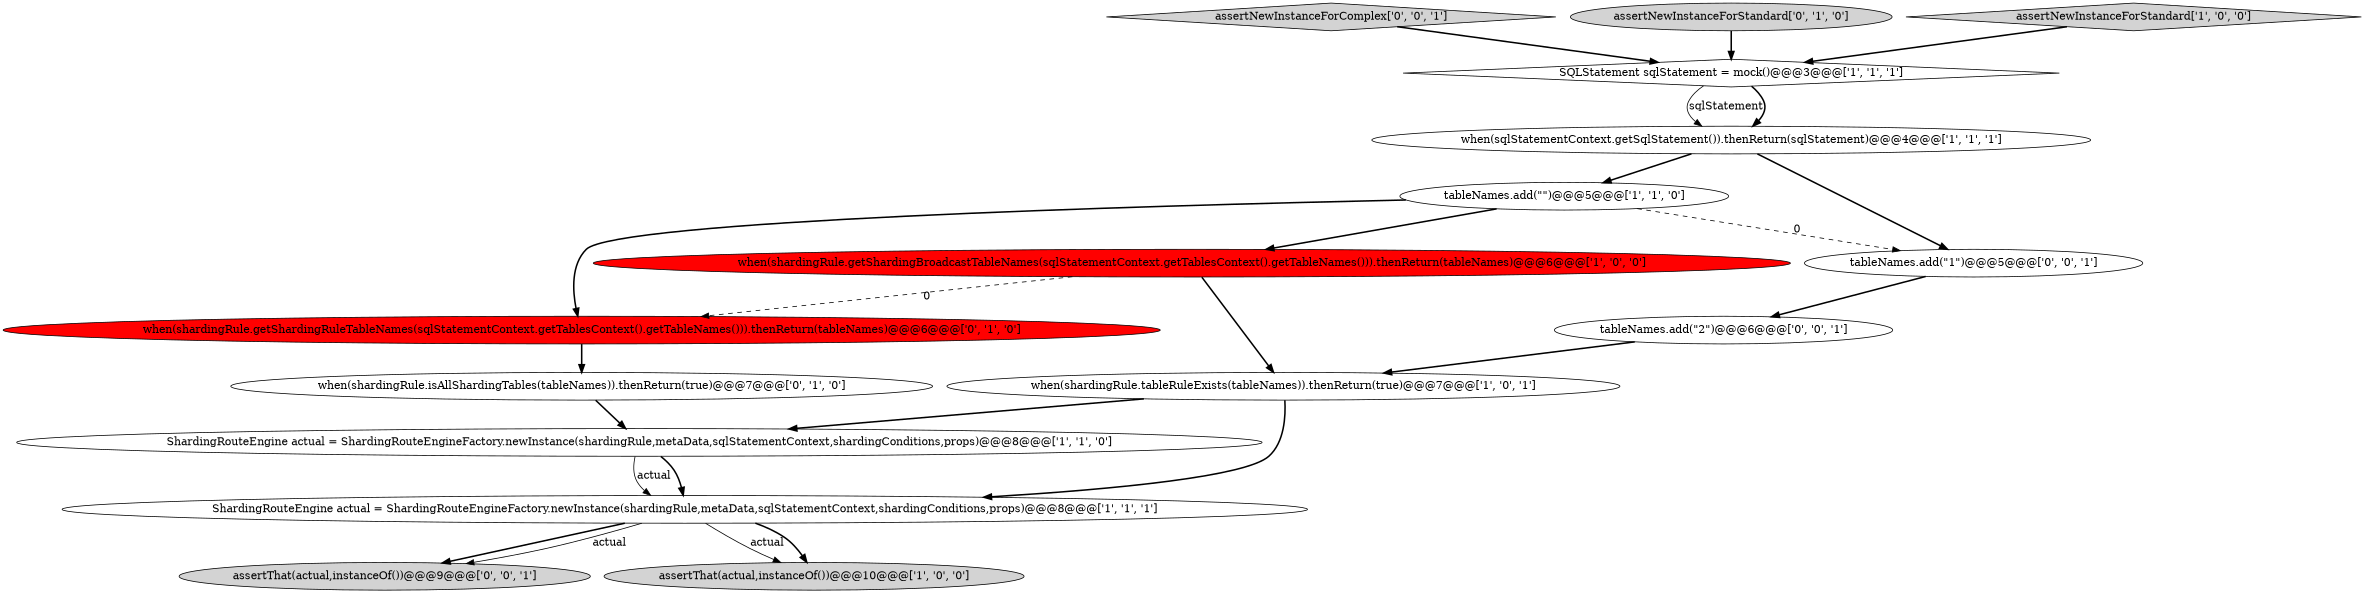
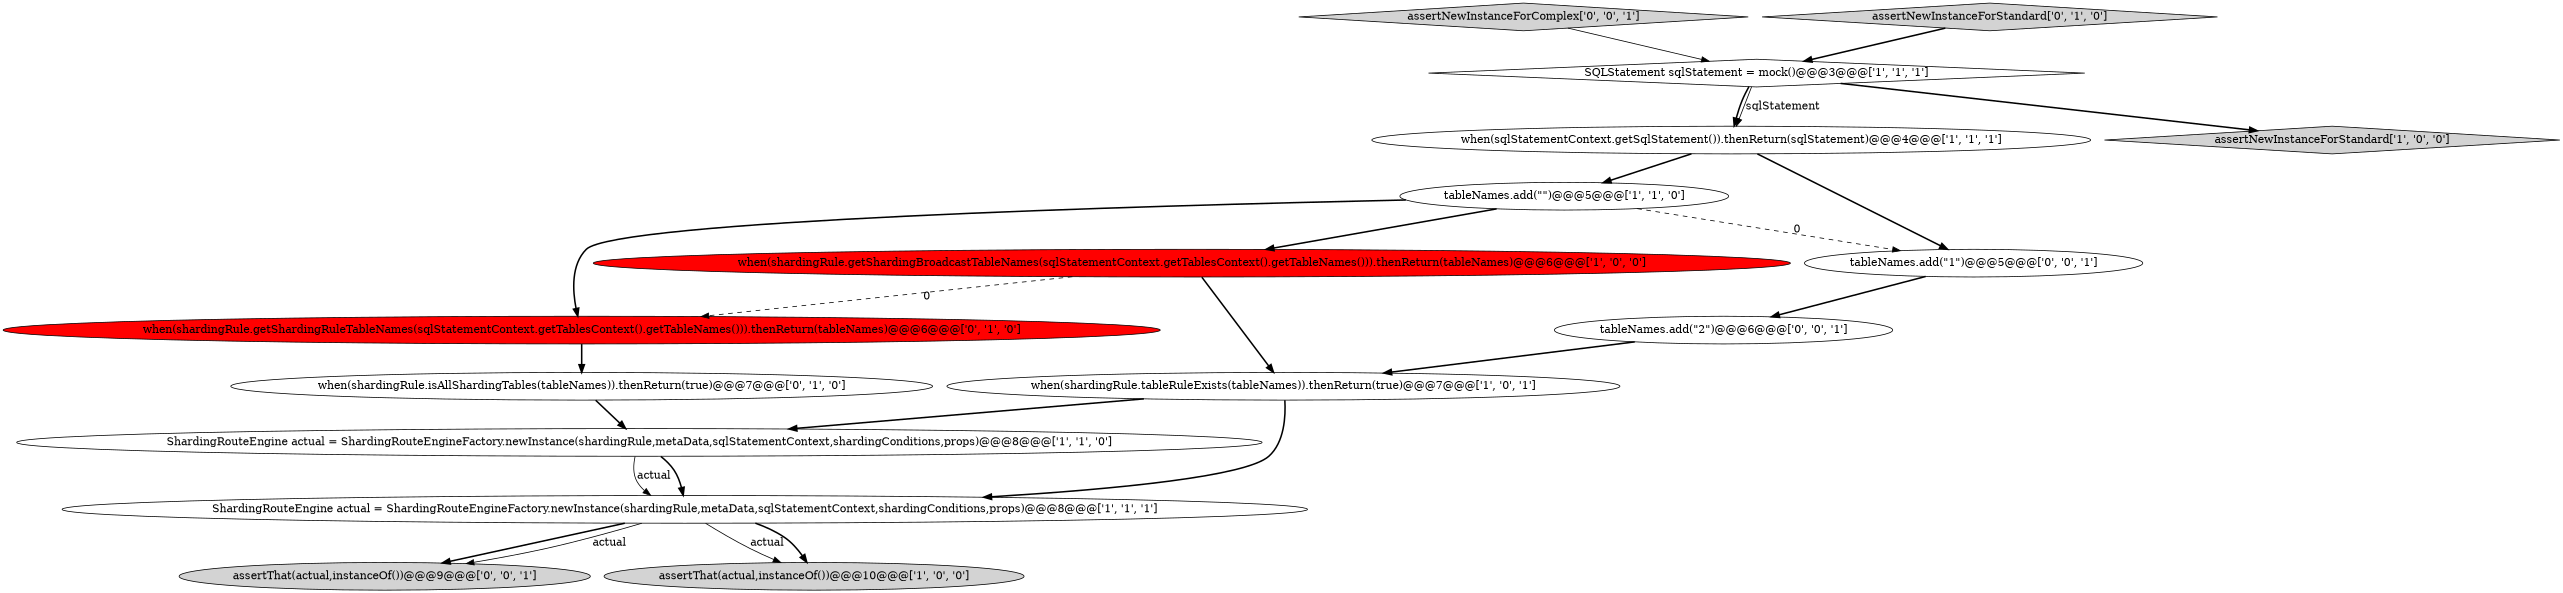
(1731, 17) -> (1990, 17)
(1524, 44) -> (1635, 44)
(1940, 44) -> (2045, 107)
